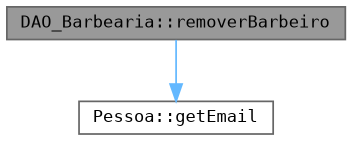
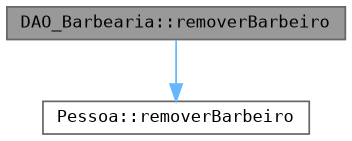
(176, 118) -> (176, 118)
